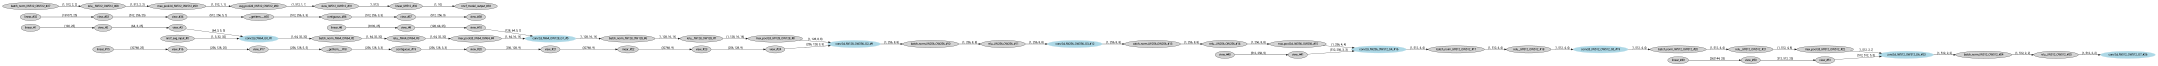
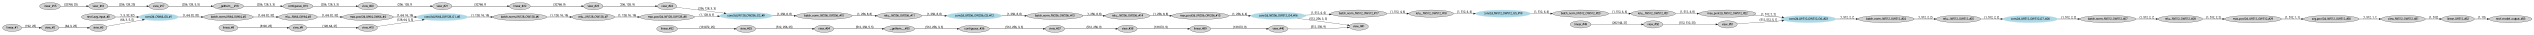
none -> (2068, 19)
none -> (1200, 29)
(1330, 53) -> (1323, 22)
